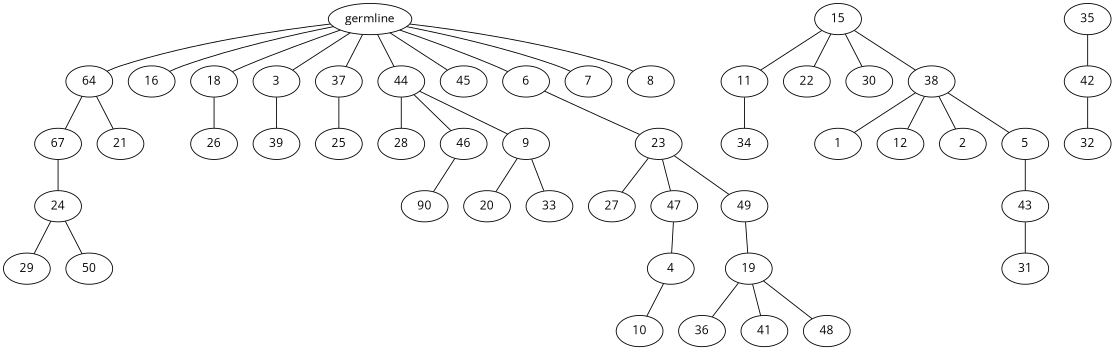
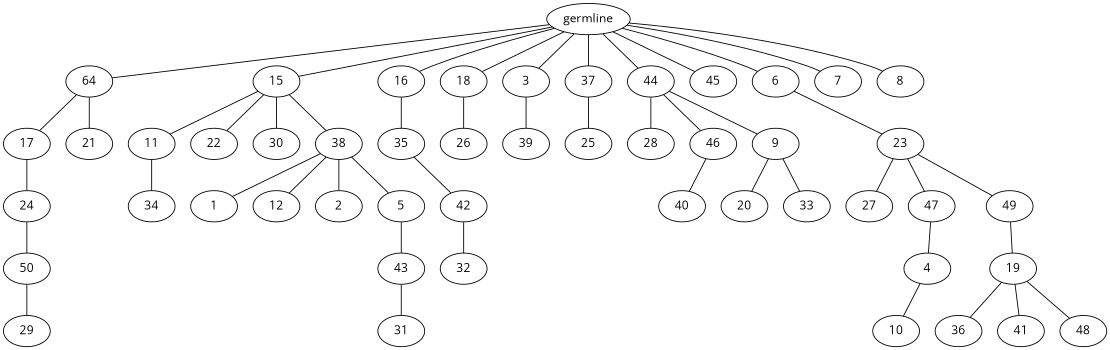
none -> (426, 52)
none -> (401, 113)
(58, 144) -> (27, 144)
(425, 206) -> (682, 206)
(42, 238) -> (27, 300)
